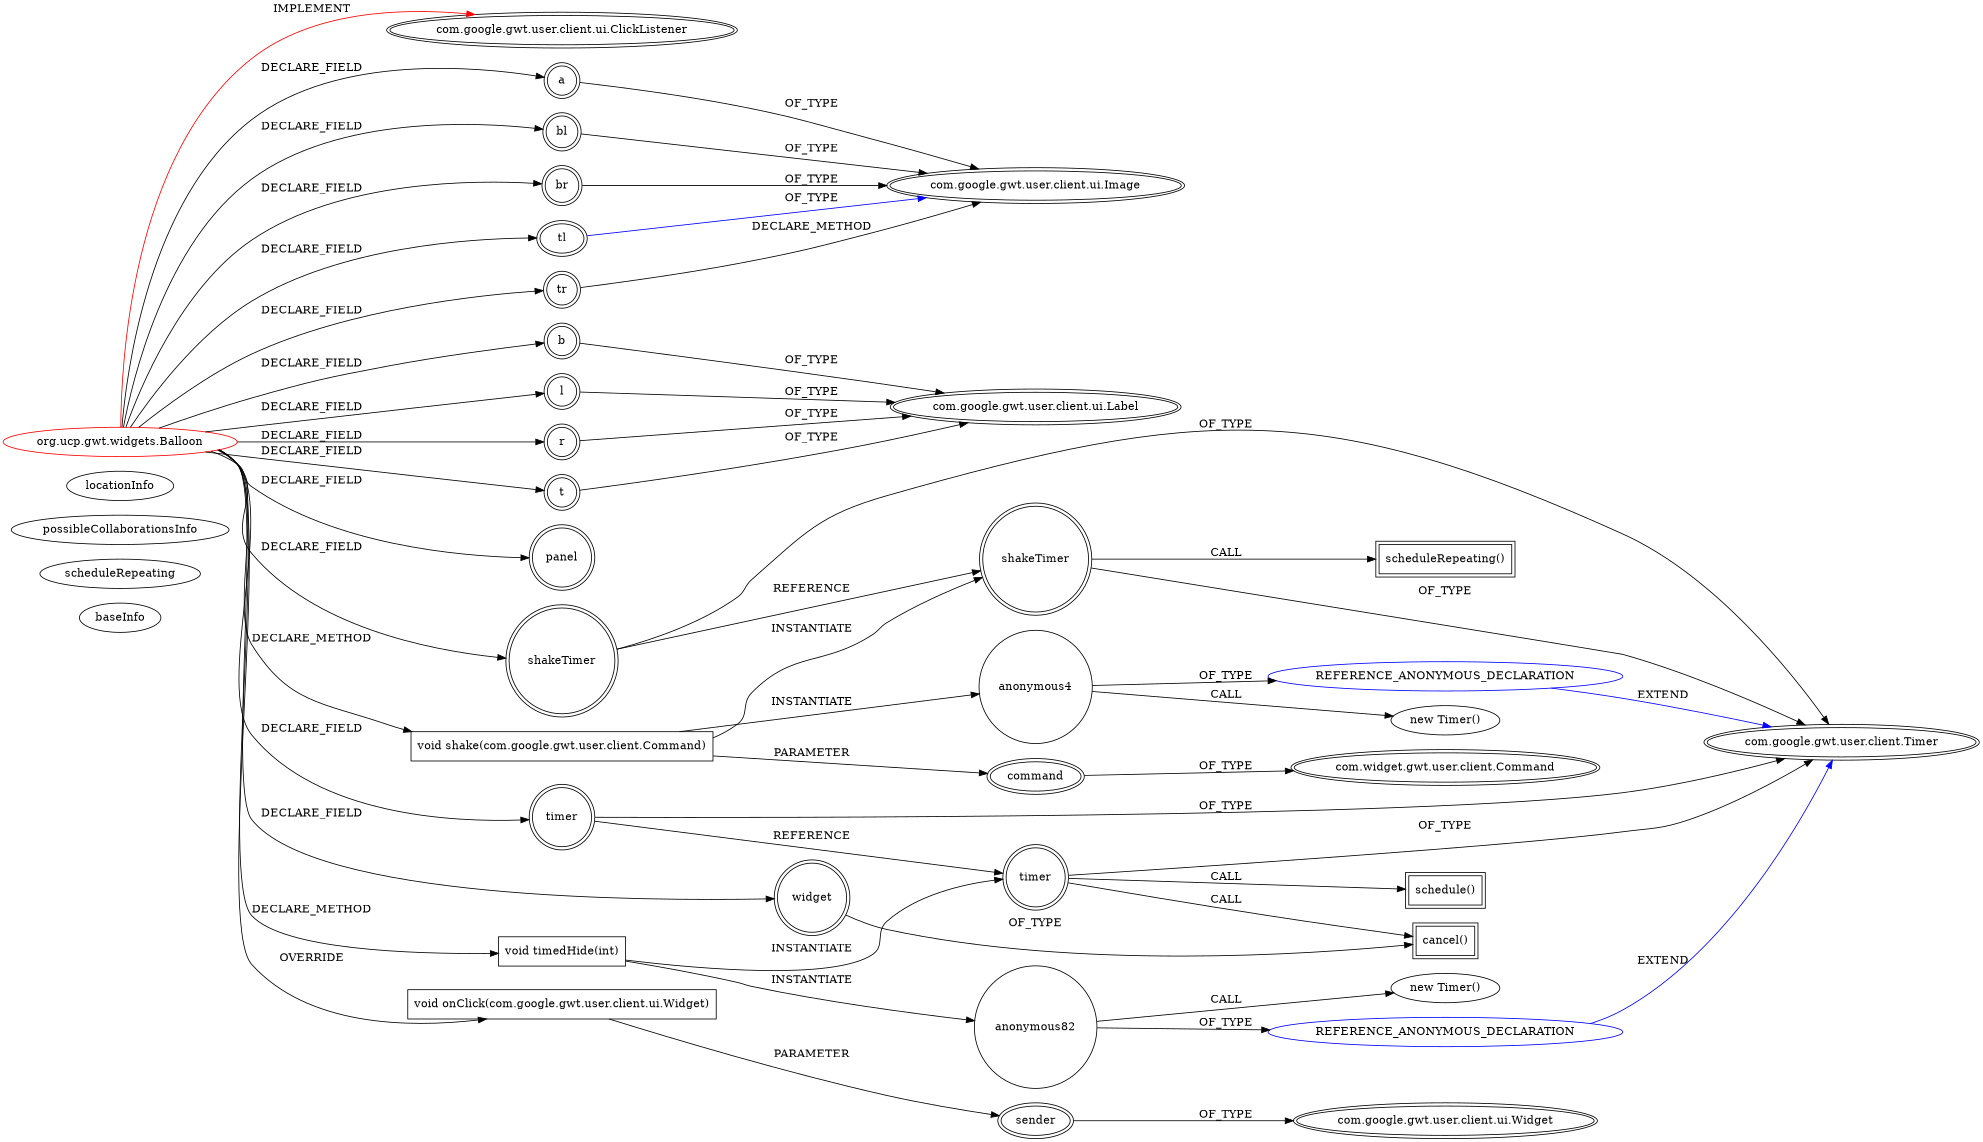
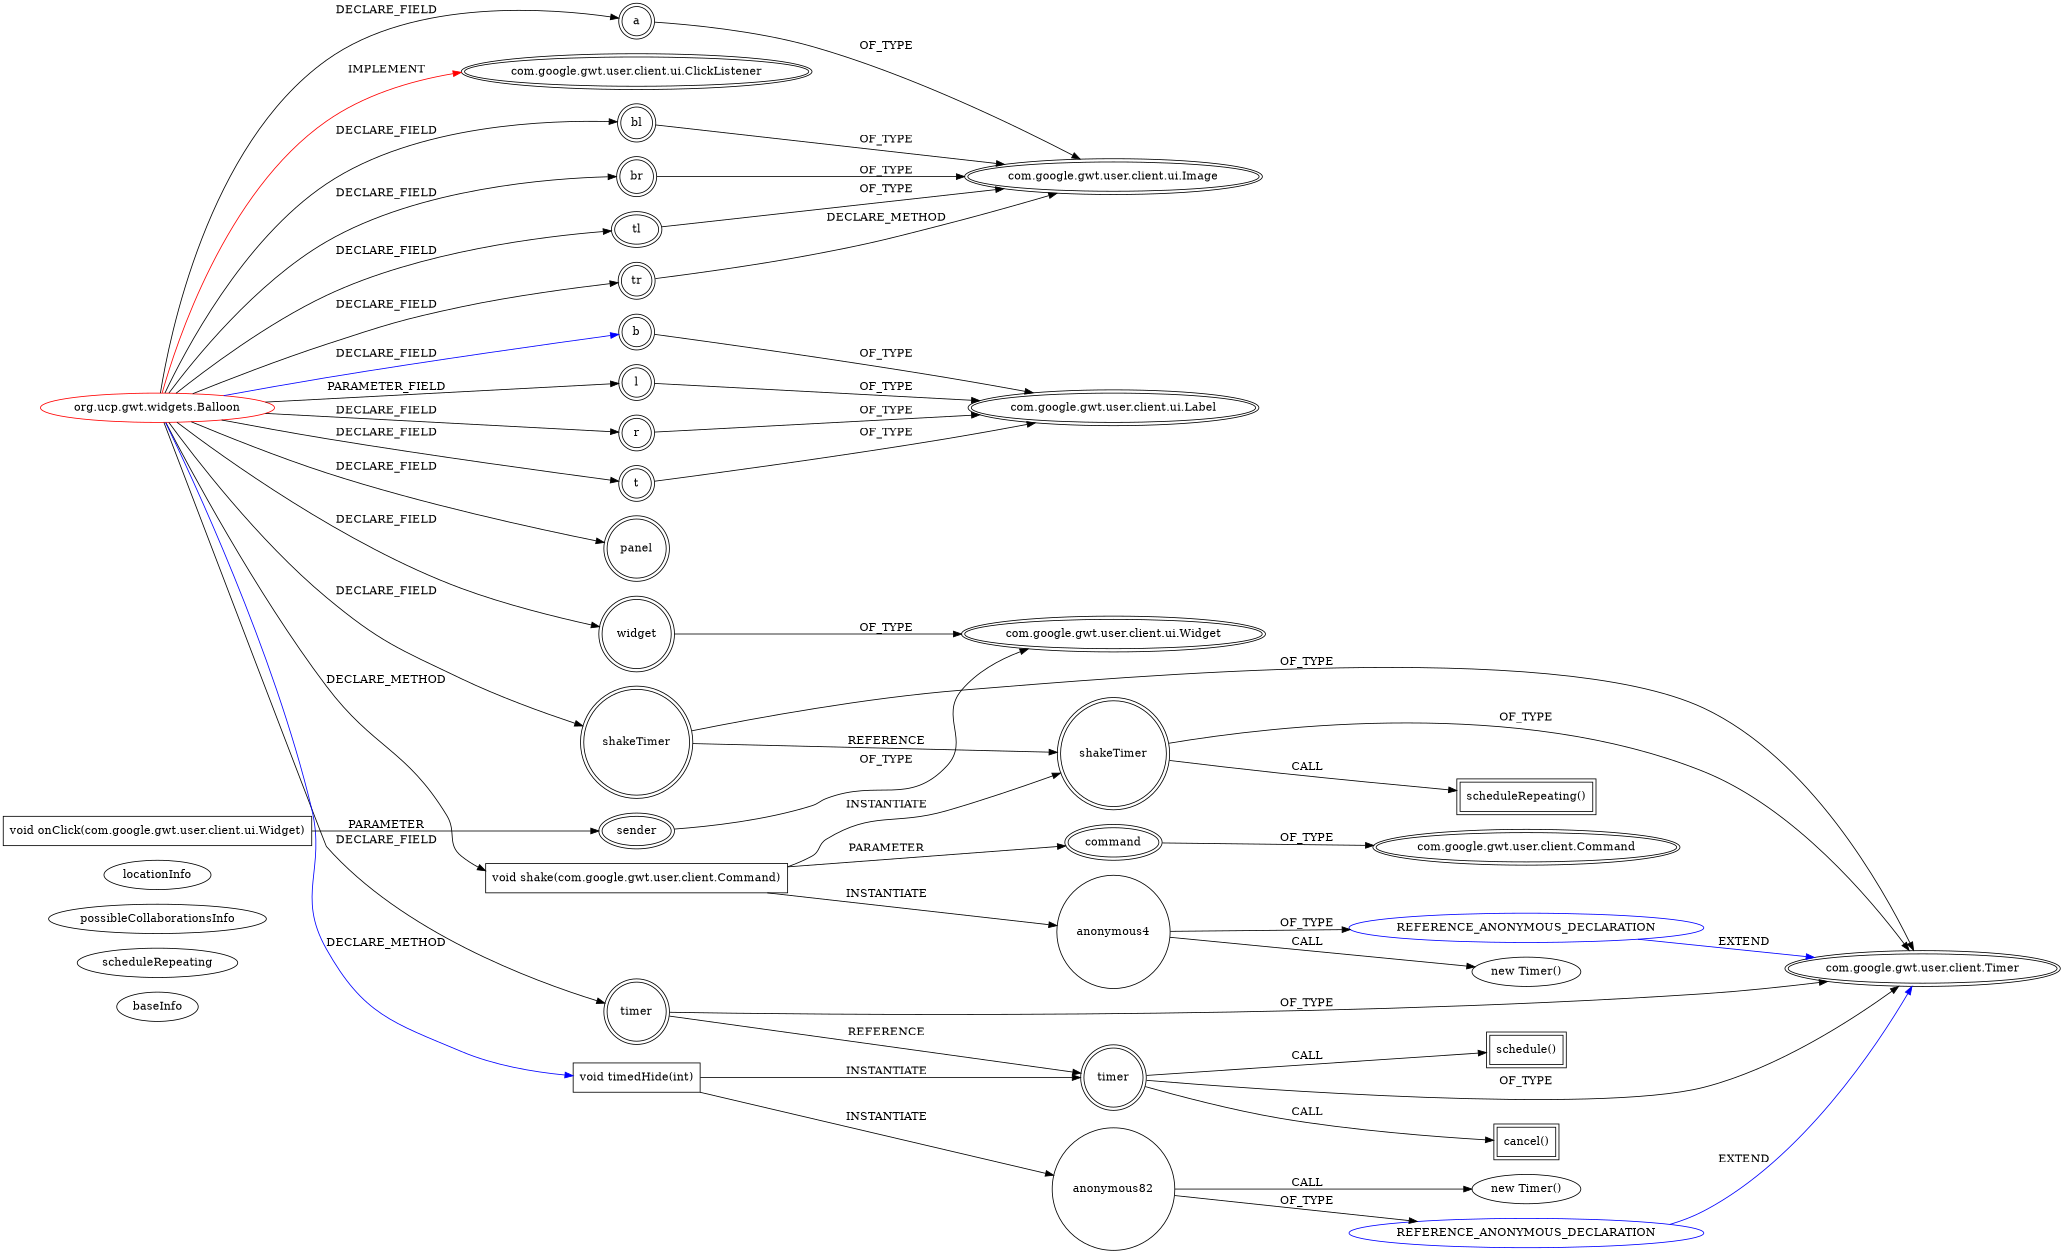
(753, 217) -> (829, 208)
(345, 374) -> (417, 363)
(312, 407) -> (387, 387)
(1445, 767) -> (1526, 847)
(240, 901) -> none
(249, 908) -> (315, 856)
(1123, 955) -> (814, 634)
